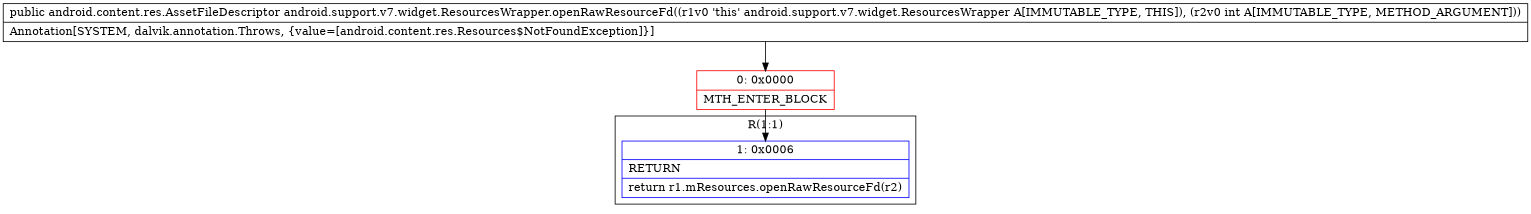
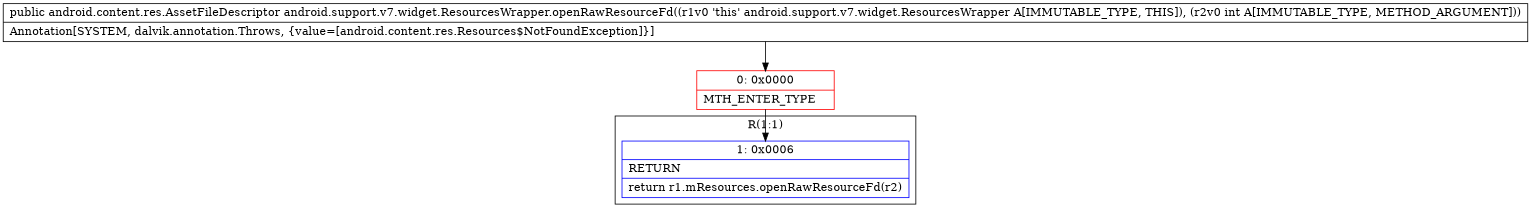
(765, 99) -> (760, 99)
